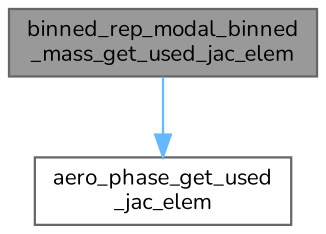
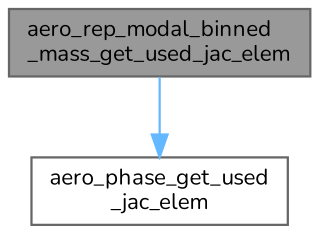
(163, 43) -> (160, 43)
